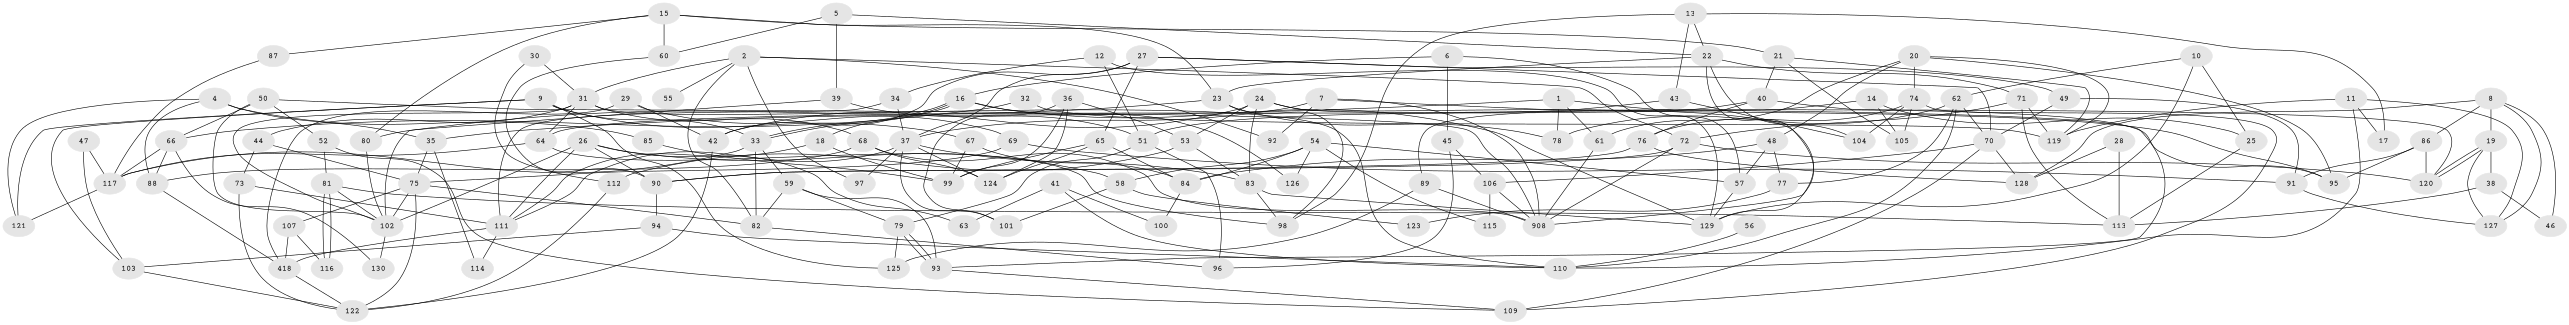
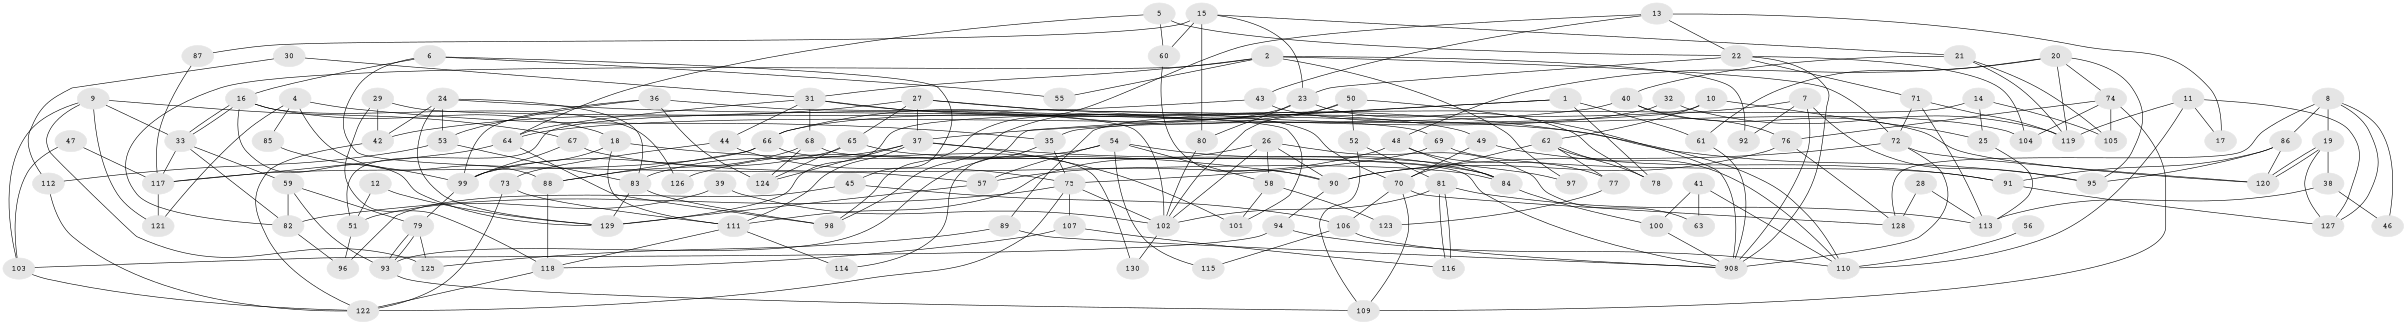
(836, 54) -> (826, 48)
none -> (745, 73)
(895, 99) -> none
none -> (975, 157)
(1022, 184) -> (435, 210)
none -> (1694, 247)
(285, 269) -> (548, 269)
